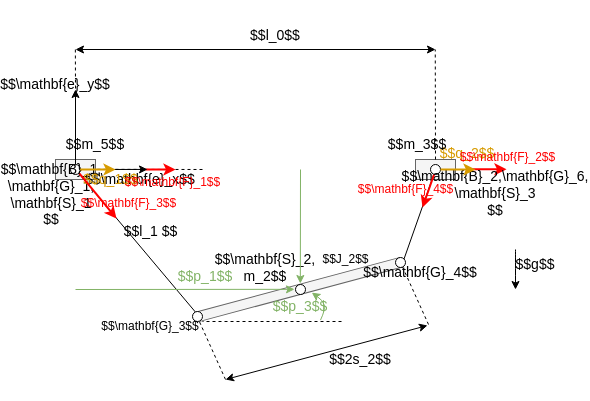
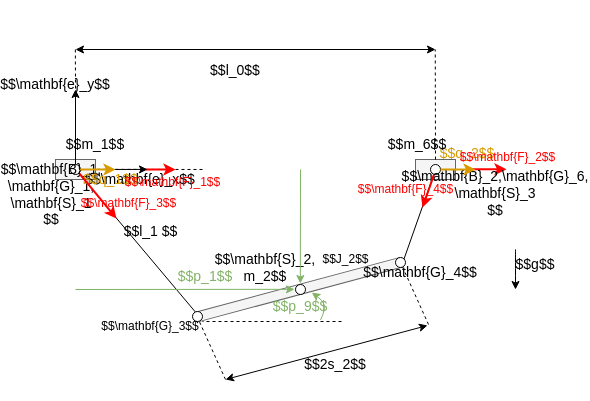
(276, 36) -> (236, 71)
(96, 145) -> (96, 145)
(418, 145) -> (418, 145)
(301, 307) -> (301, 307)
(361, 360) -> (336, 365)
